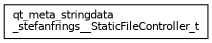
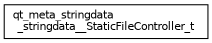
(106, 22) -> (106, 22)
